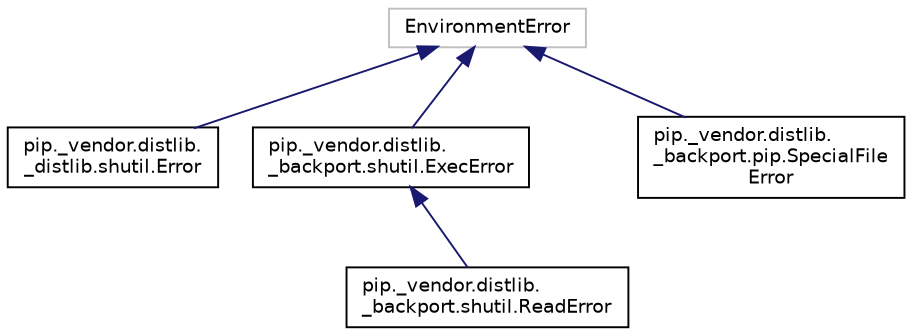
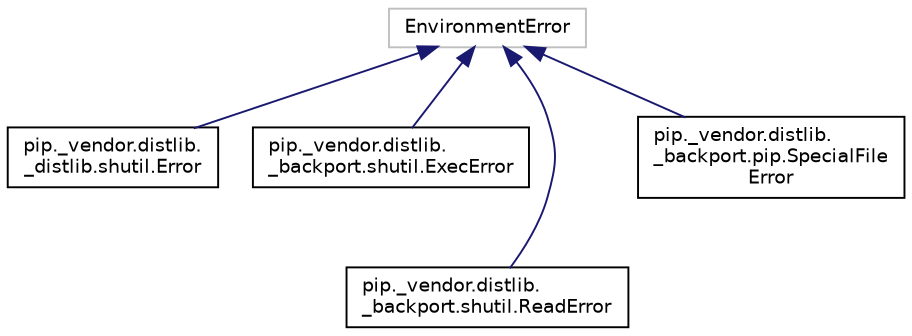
(445, 235) -> (554, 166)
